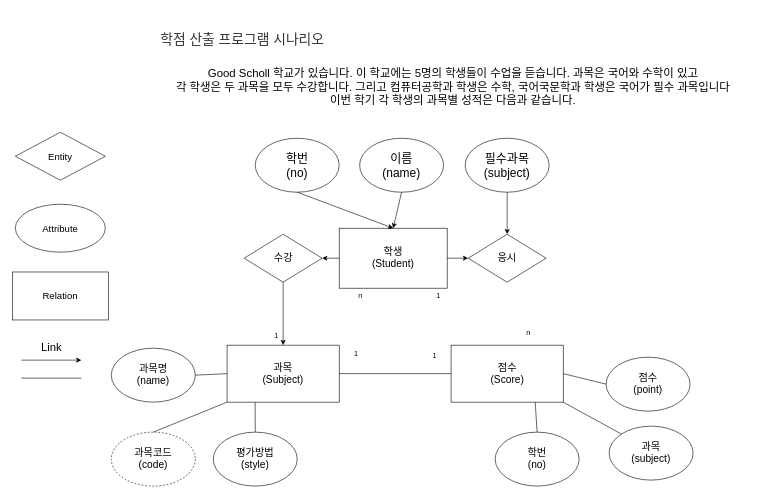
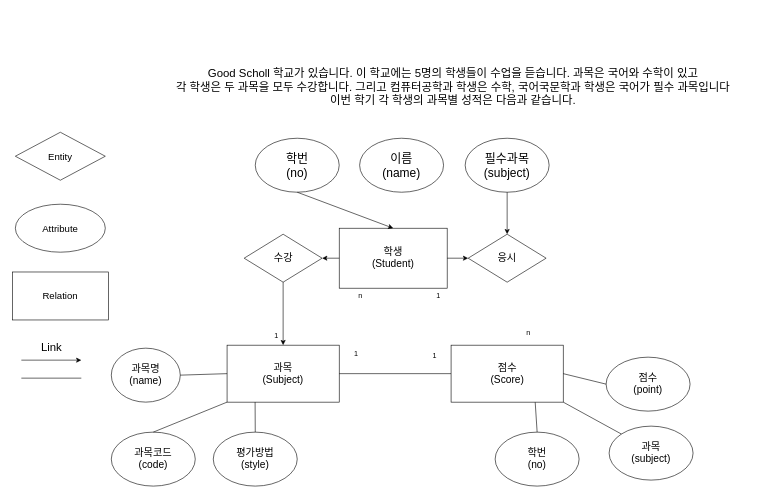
(312, 48) -> none
(398, 209) -> none
(153, 375) -> (146, 375)
(153, 459) -> (153, 459)
